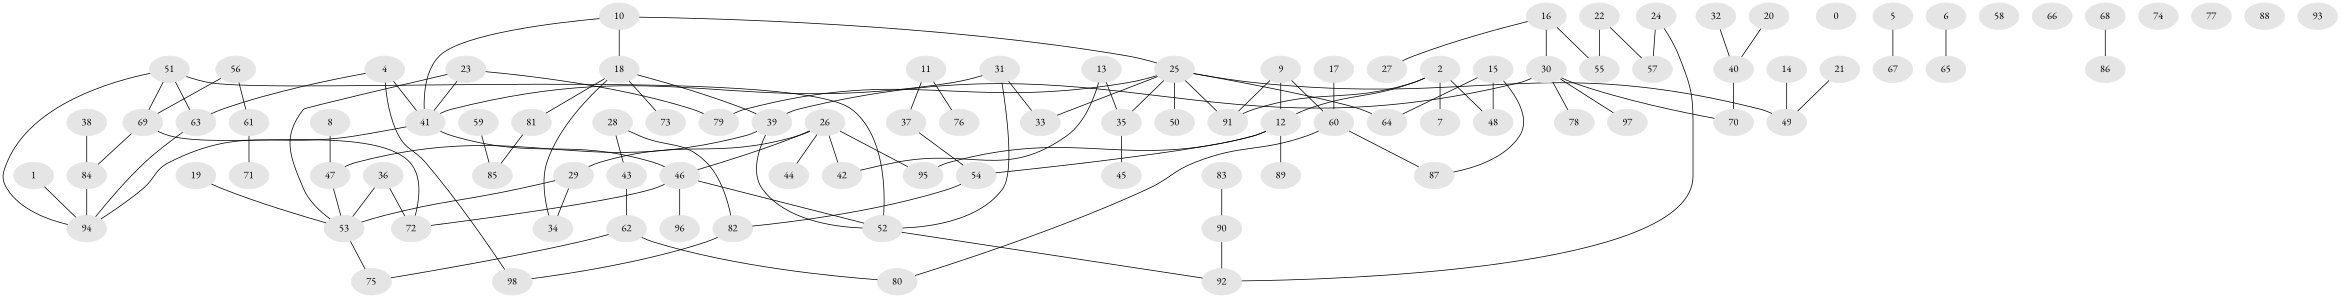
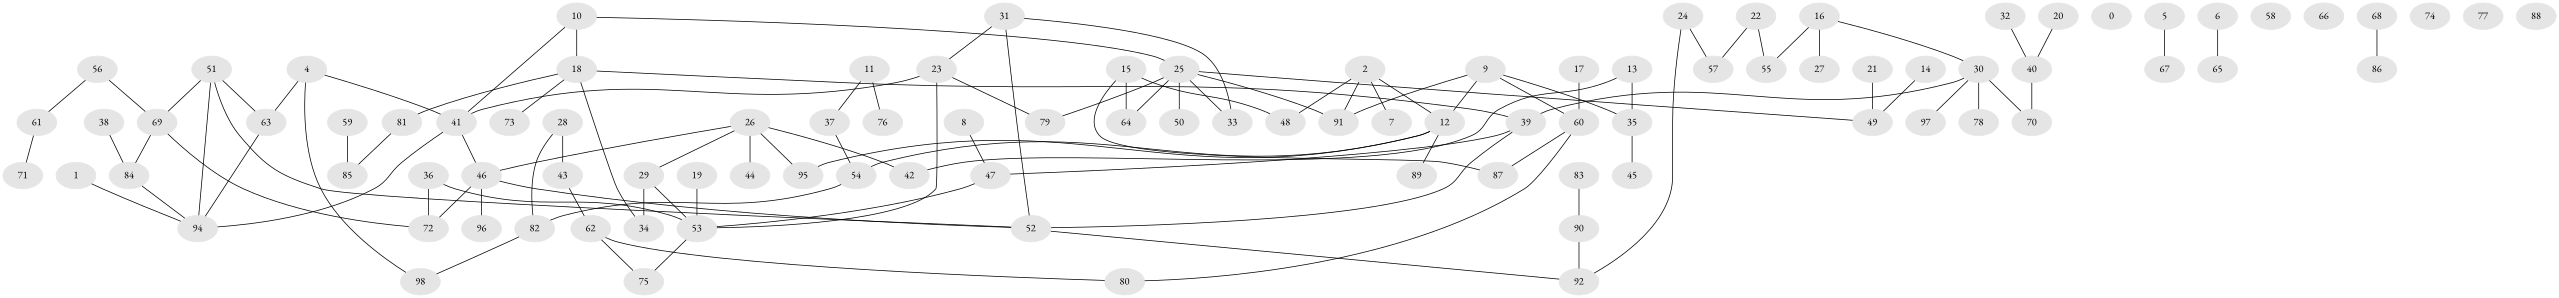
(2318, 16) -> none
(710, 89) -> (971, 43)
(1145, 99) -> (1546, 88)
